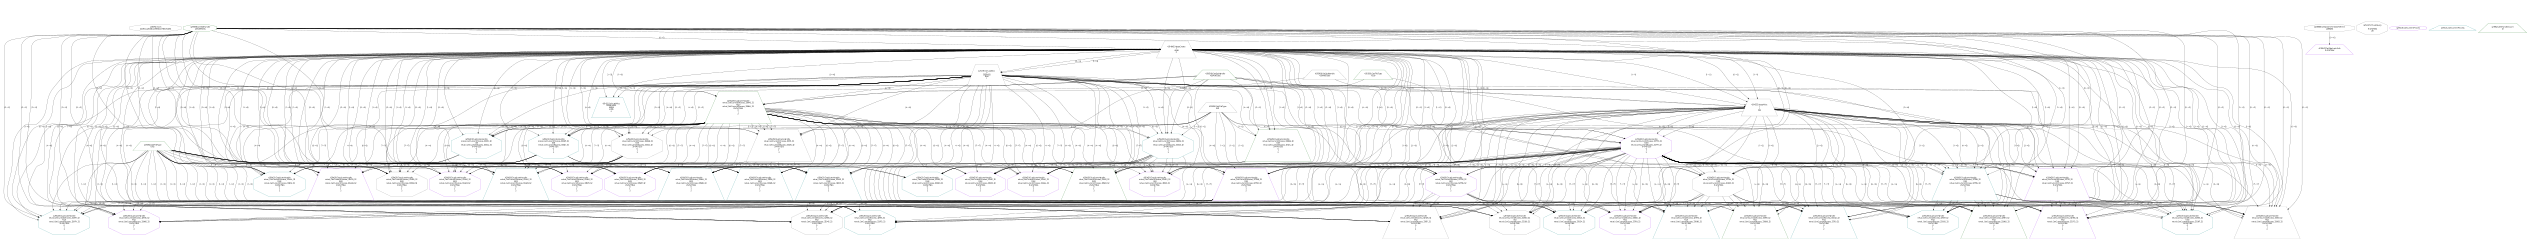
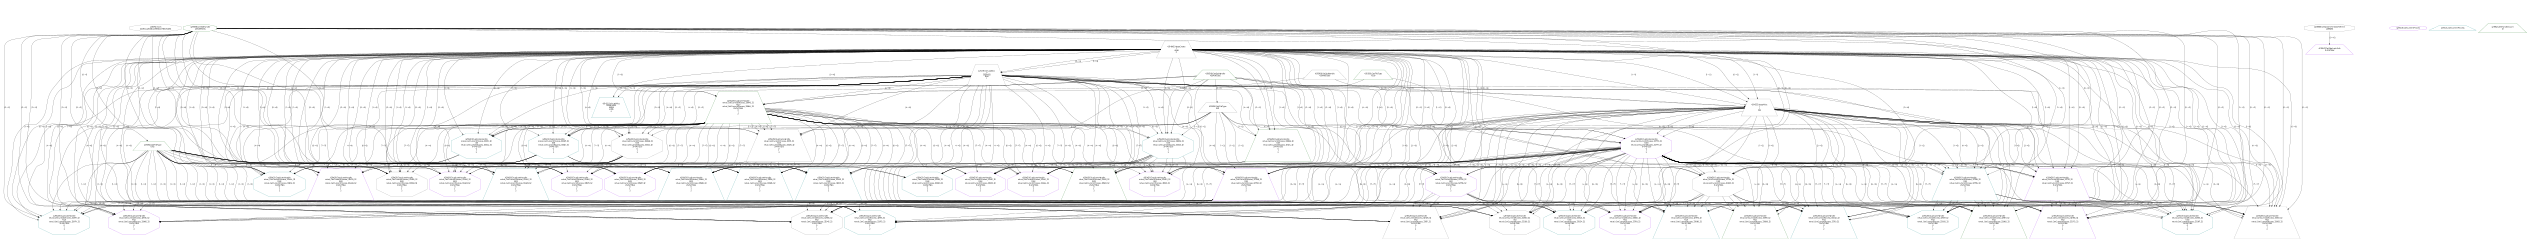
(2372, 28) -> none
(688, 39) -> (84, 59)
(866, 52) -> none
none -> (1216, 91)
